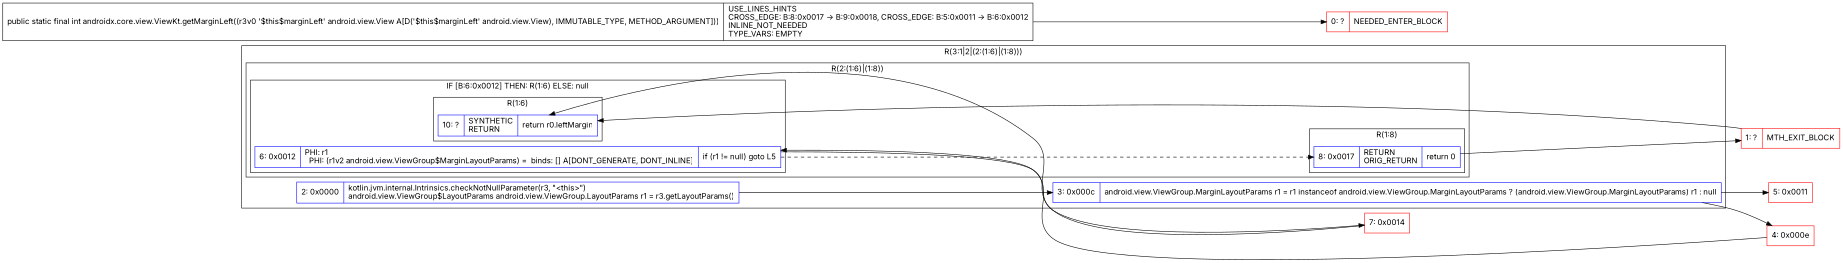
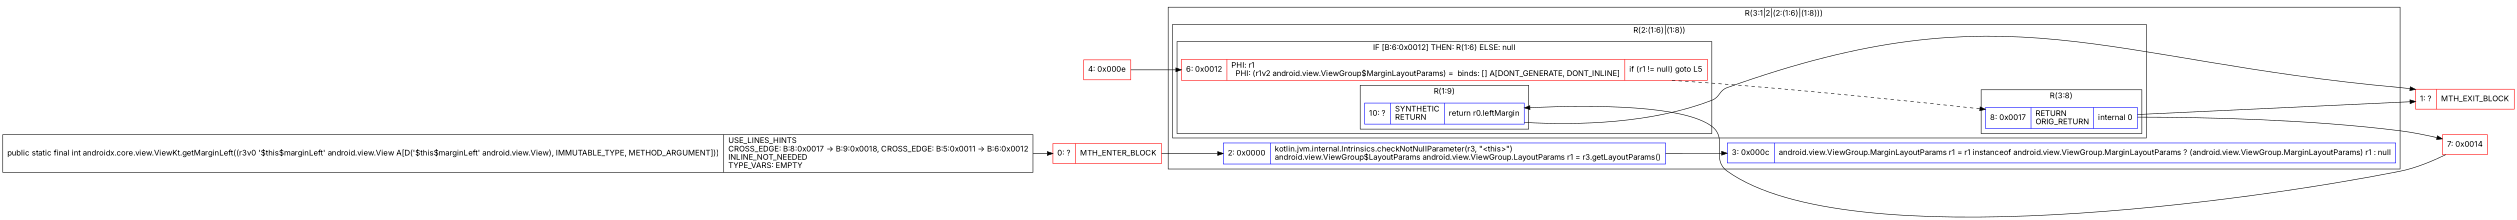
(1398, 22) -> (1119, 153)
(518, 104) -> (1444, 92)
(1172, 105) -> (1962, 38)
(1387, 135) -> (2062, 96)
none -> (1190, 154)
(518, 157) -> (1444, 70)
(1441, 157) -> (2116, 118)
(1791, 193) -> none
(1735, 210) -> none
(1057, 212) -> (2288, 121)
